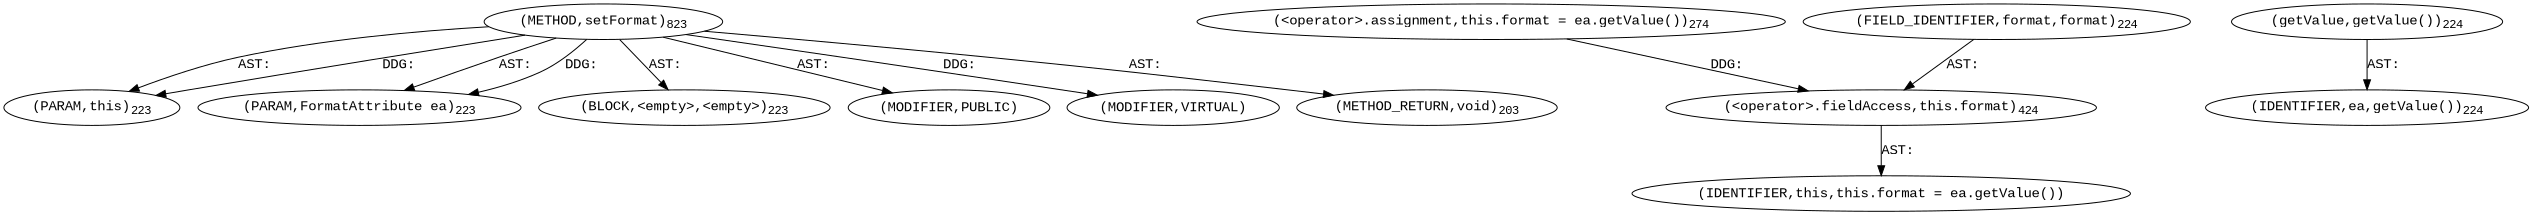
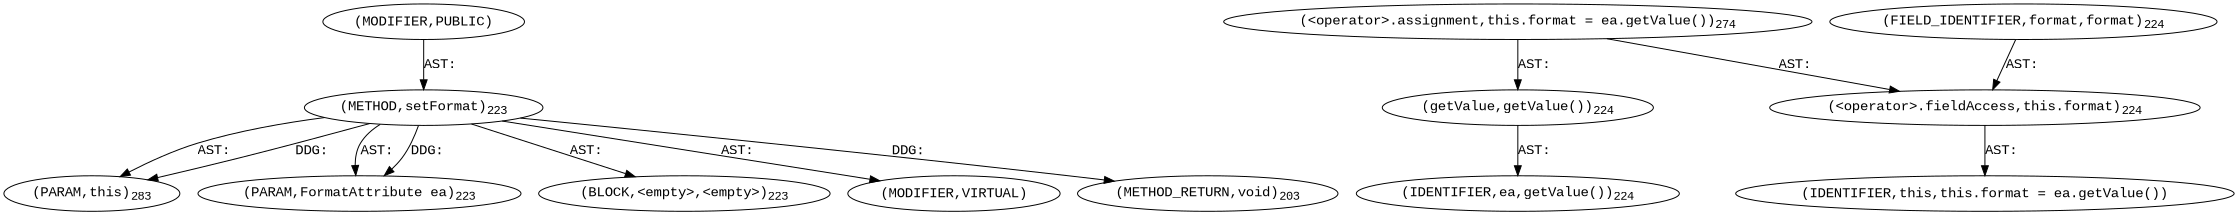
(677, 20) -> (497, 106)
none -> (1518, 60)
(773, 64) -> (424, 60)
(964, 65) -> (742, 151)
(1149, 65) -> (912, 151)
(1731, 65) -> (1799, 65)
(141, 106) -> (141, 192)
(2028, 106) -> (2132, 106)
